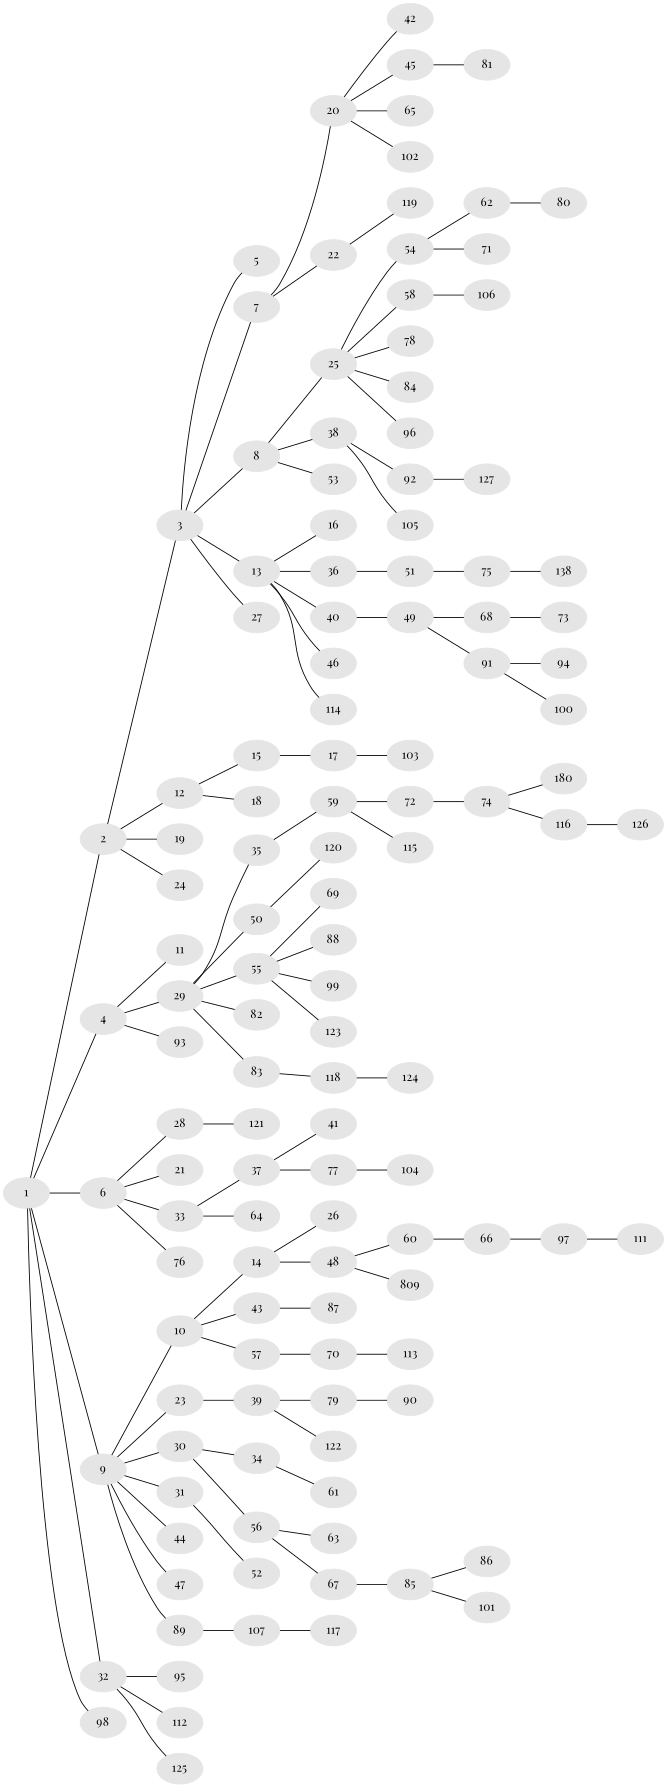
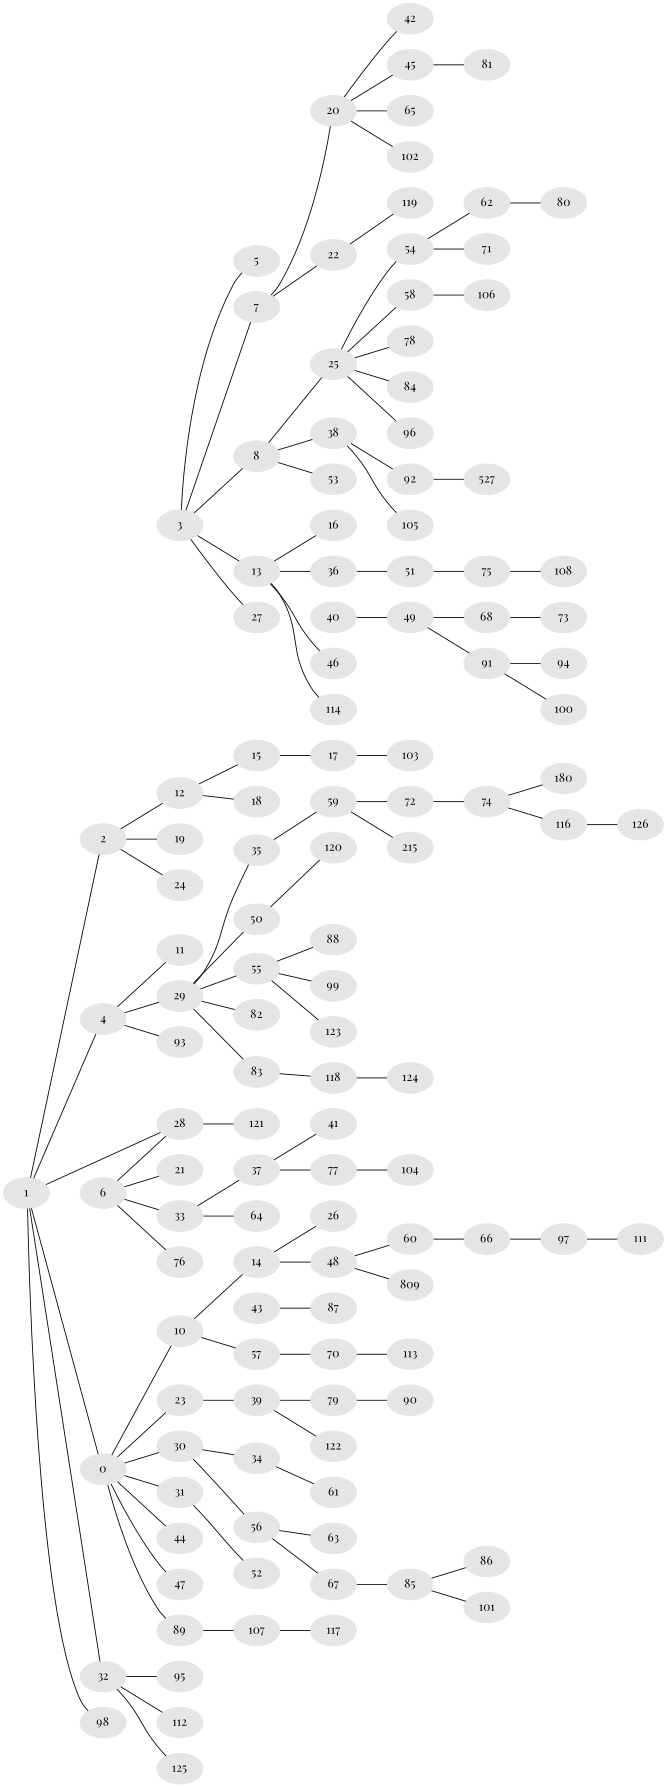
(487, 479) -> (487, 479)
(564, 571) -> (564, 571)
(295, 594) -> none
(142, 682) -> none
(410, 848) -> (410, 848)
(333, 894) -> none
(65, 1193) -> (103, 1158)
(218, 1320) -> none
(103, 1469) -> (103, 1469)
